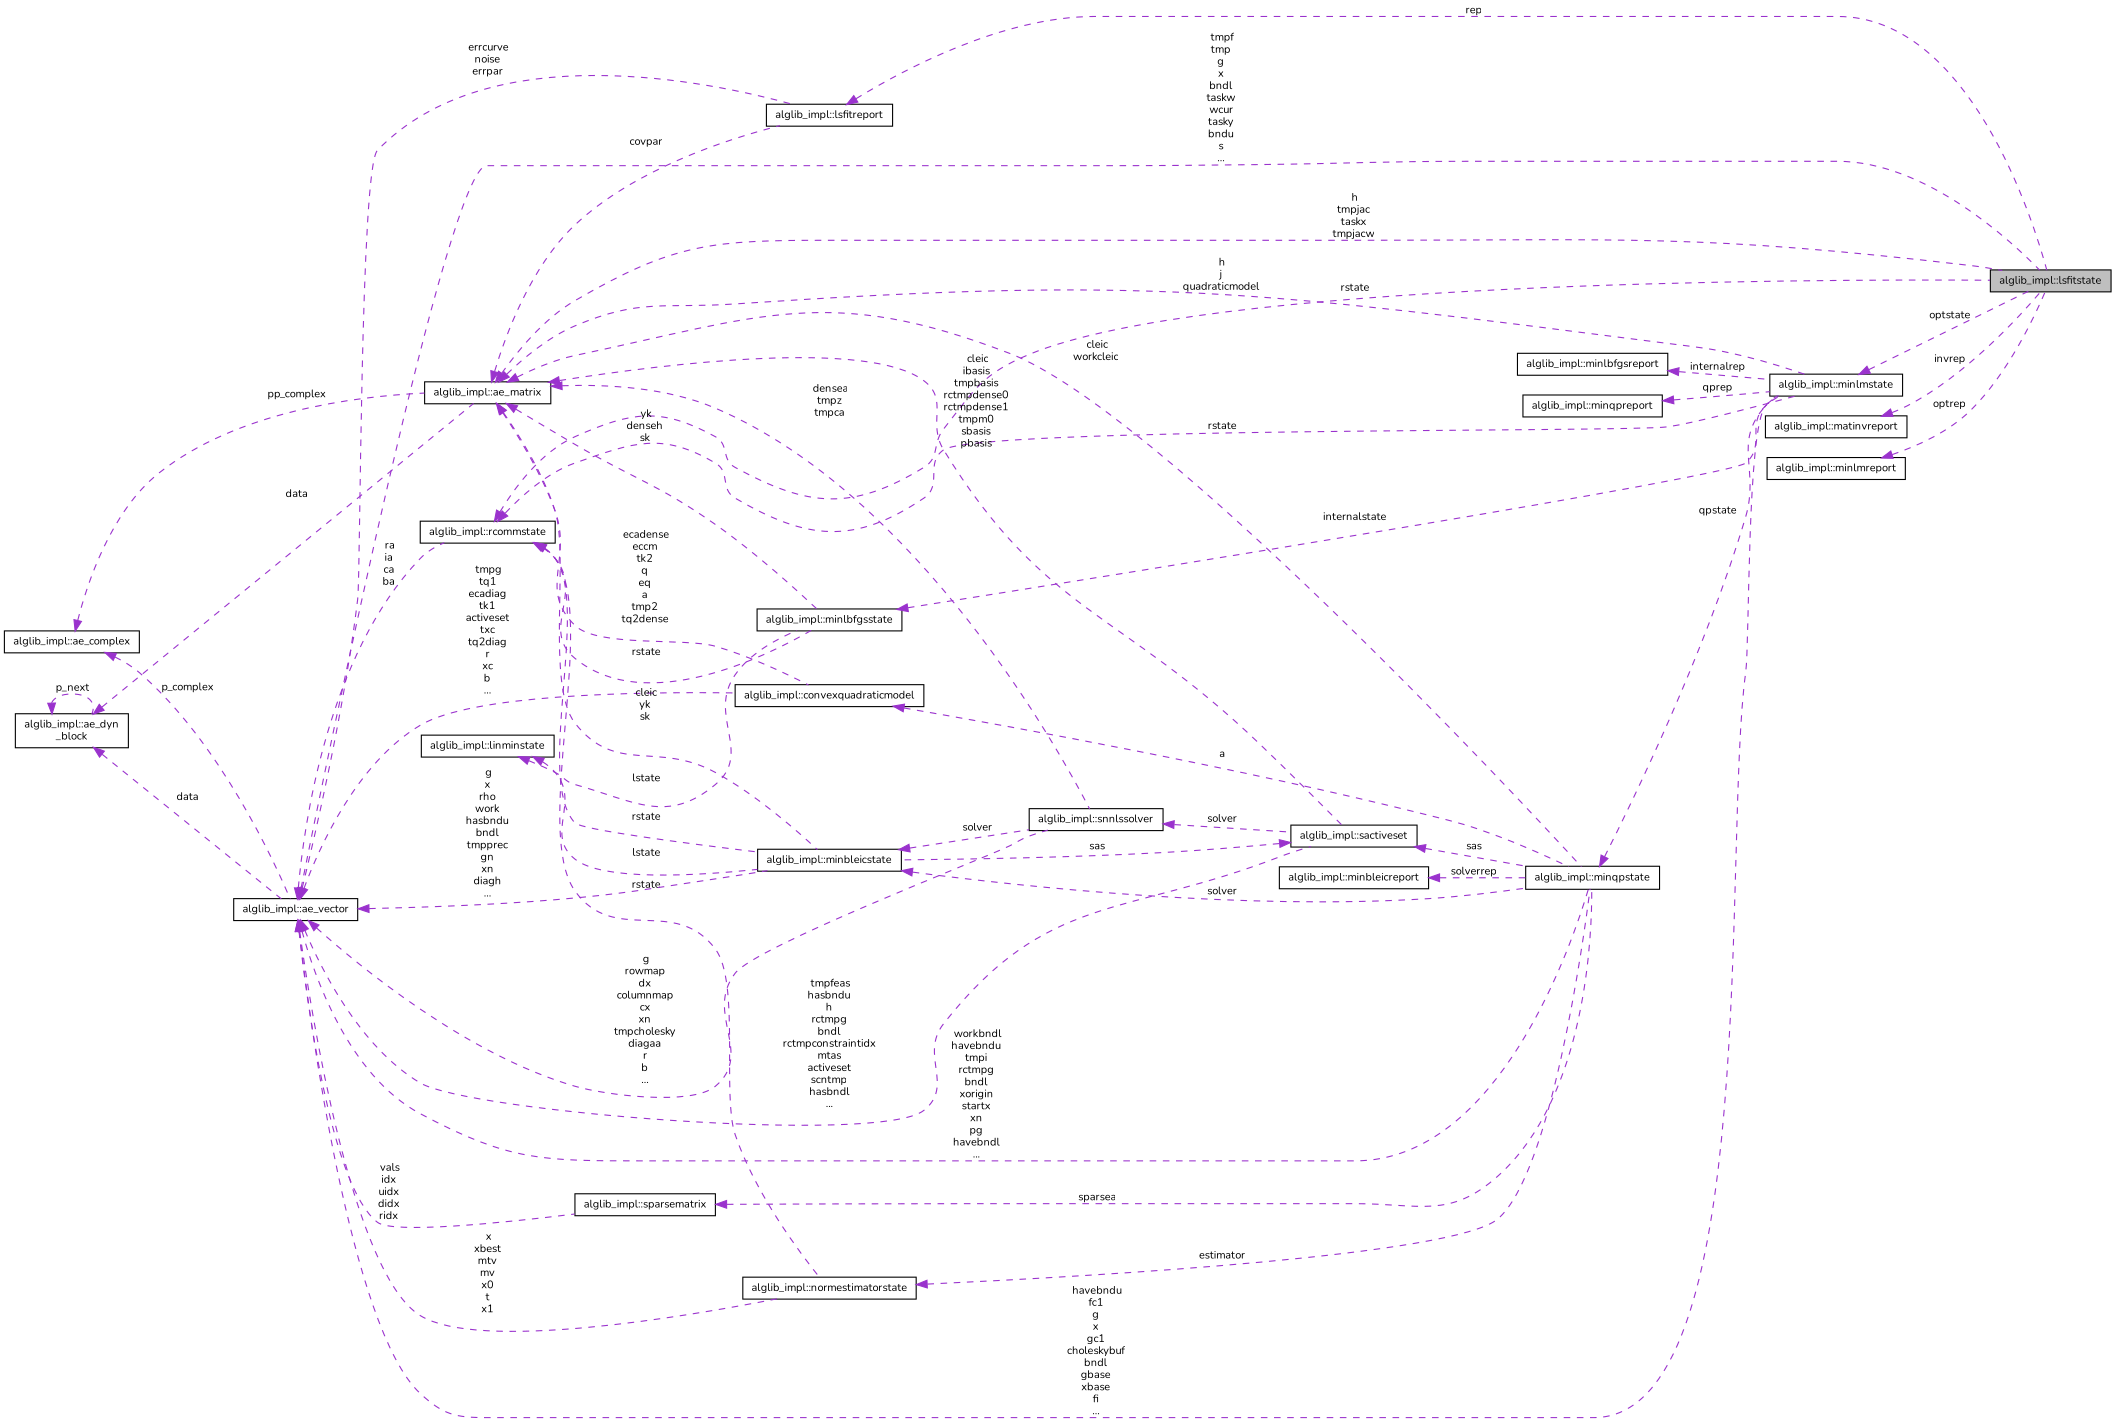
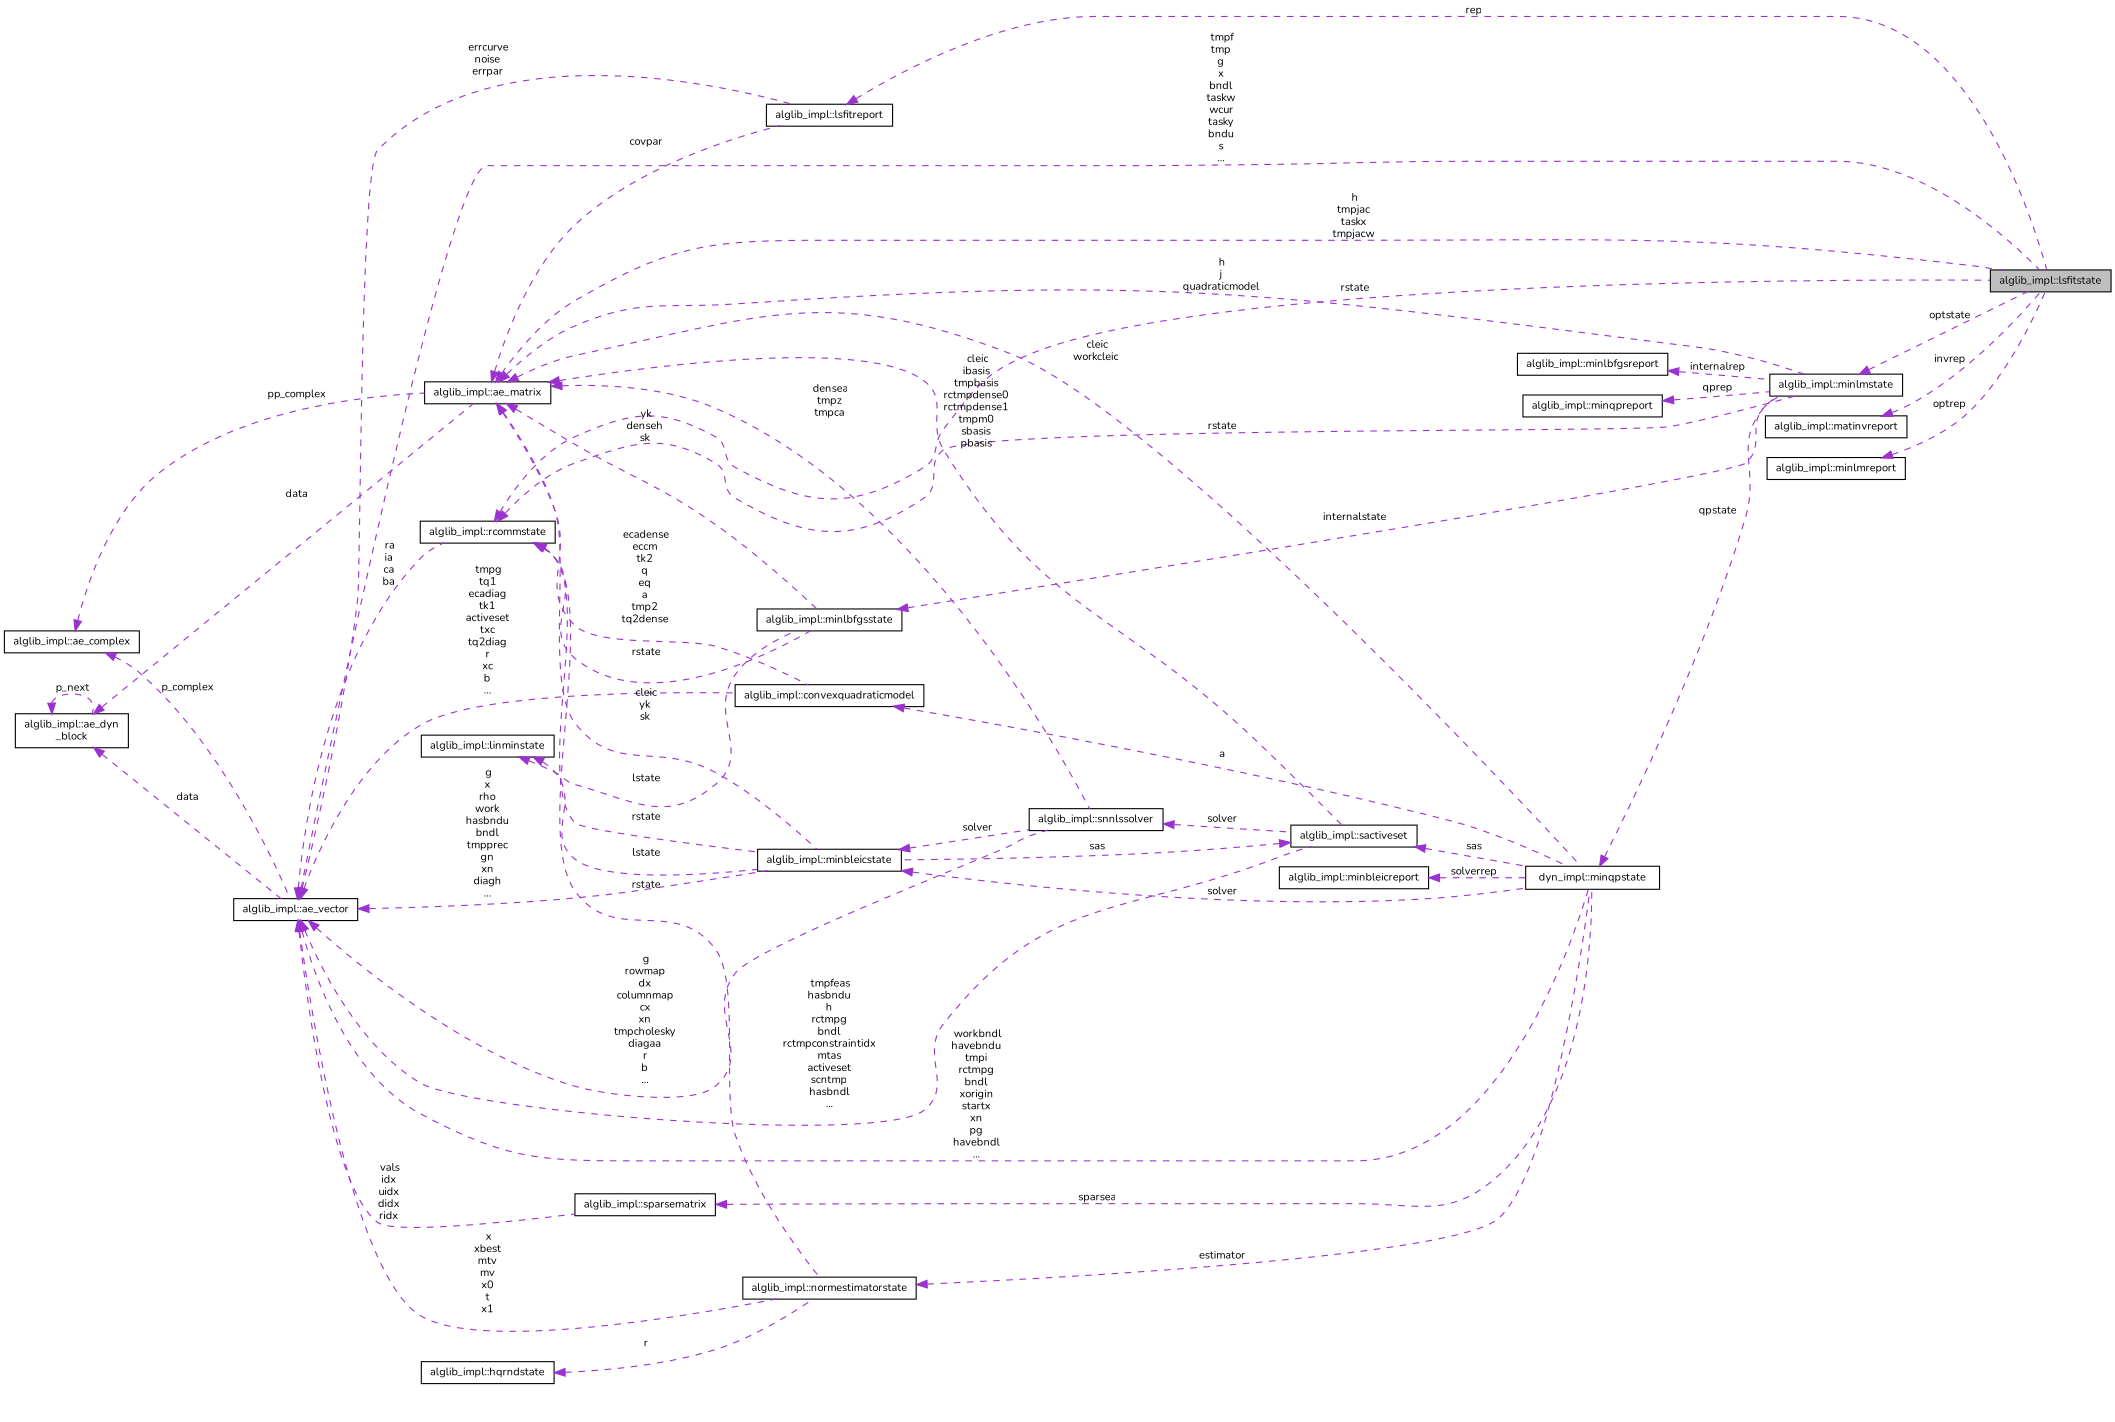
(1593, 878) -> (1593, 878)
none -> (488, 1373)
(1302, 1418) -> none
